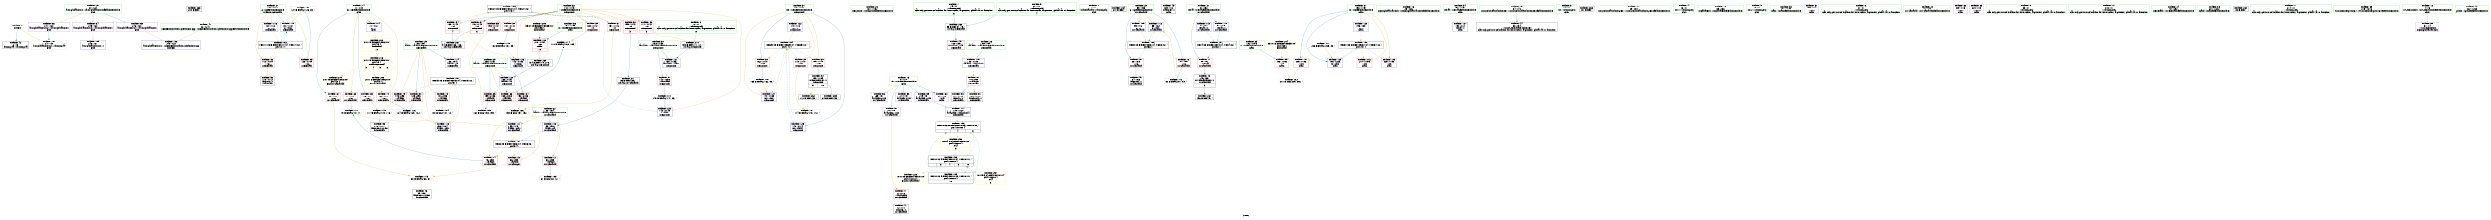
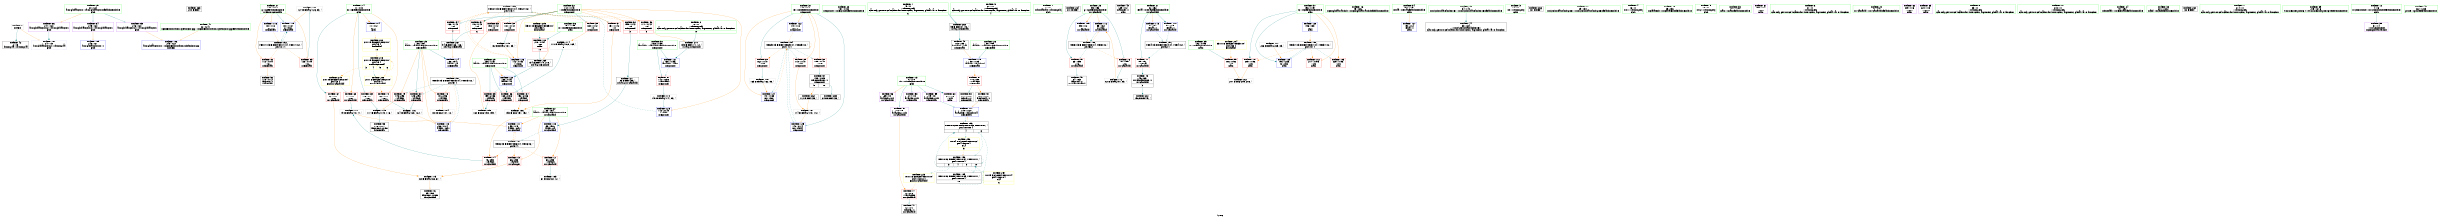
(495, 80) -> (495, 80)
(1136, 84) -> (1077, 84)
